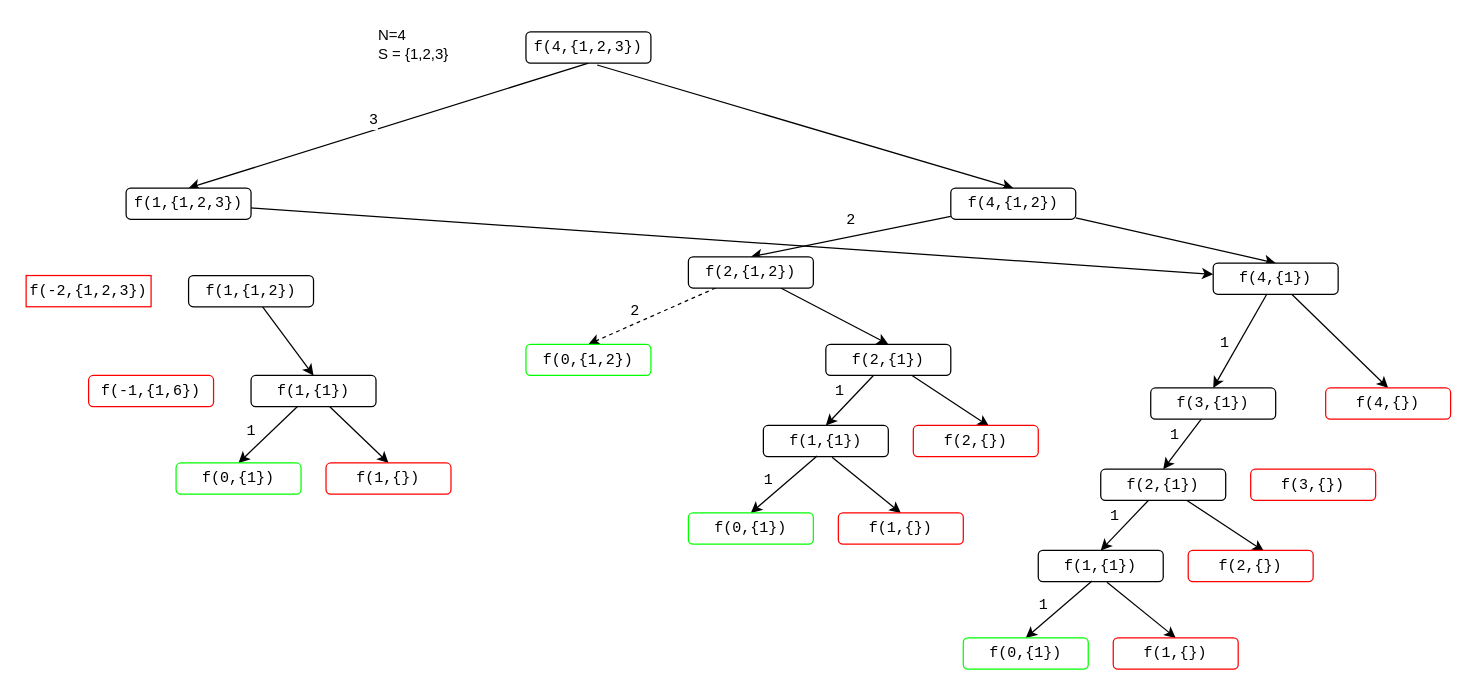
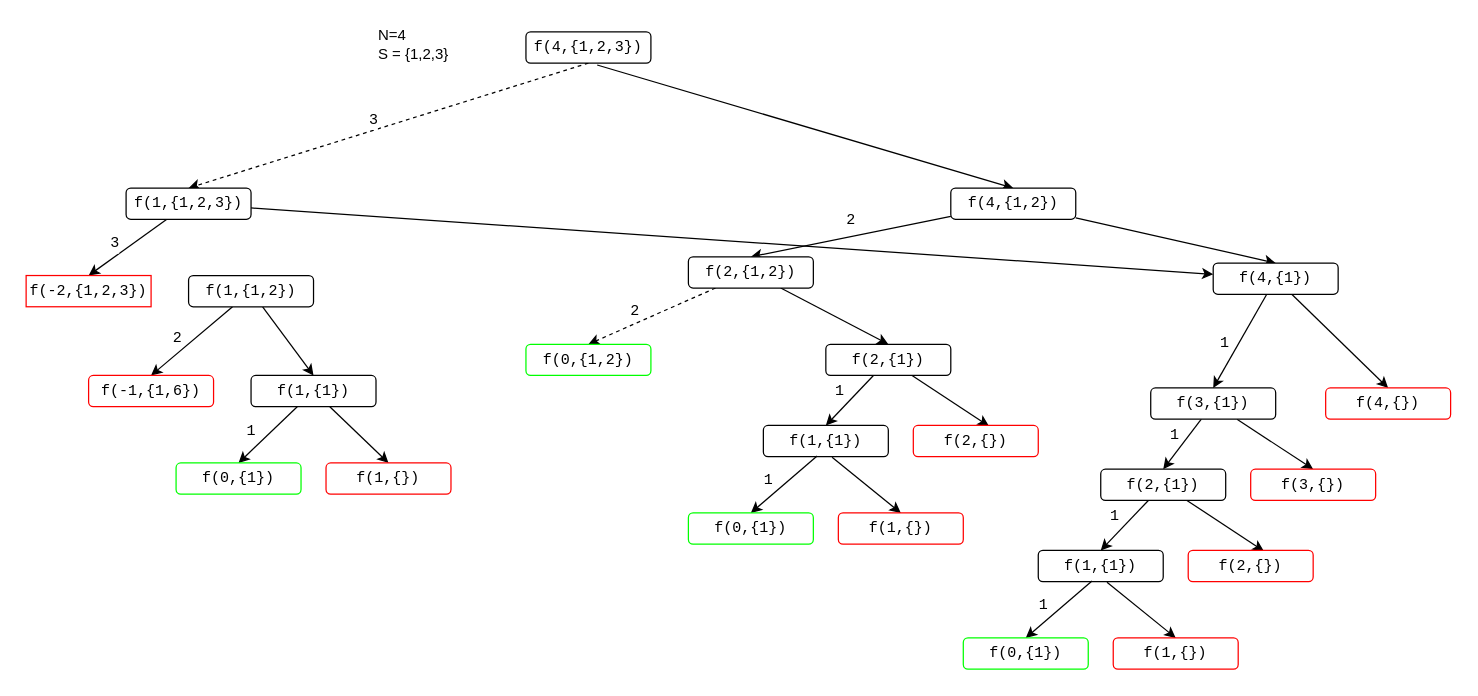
(391, 125) -> (391, 125)
none -> (130, 245)
none -> (194, 339)
none -> (1271, 442)
